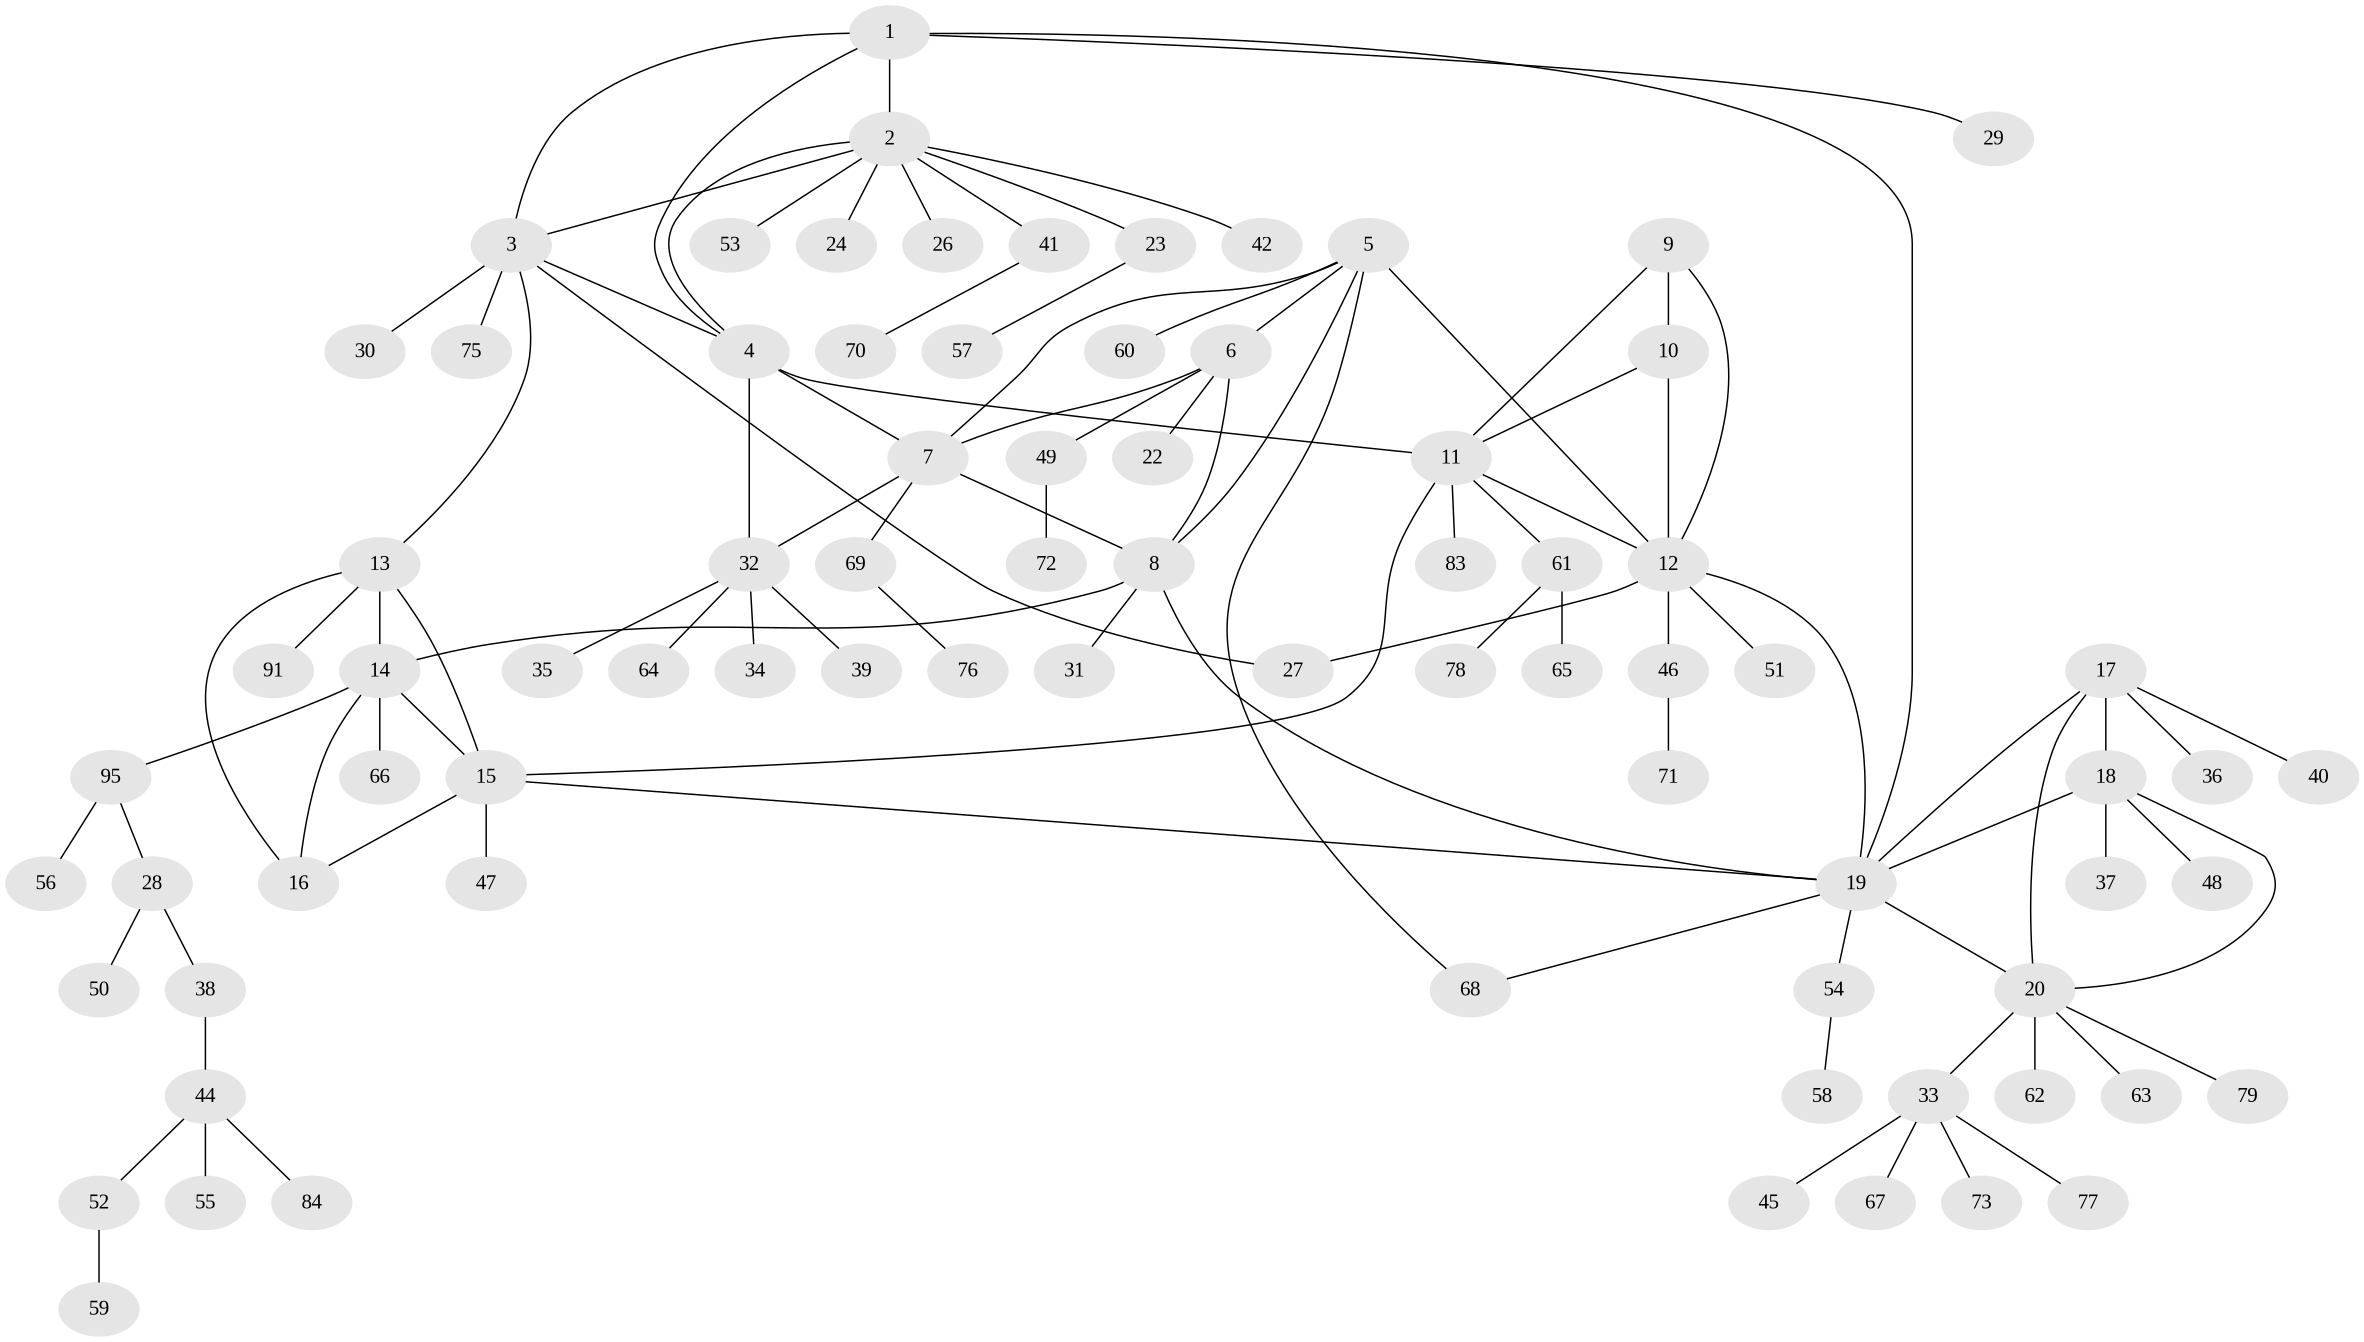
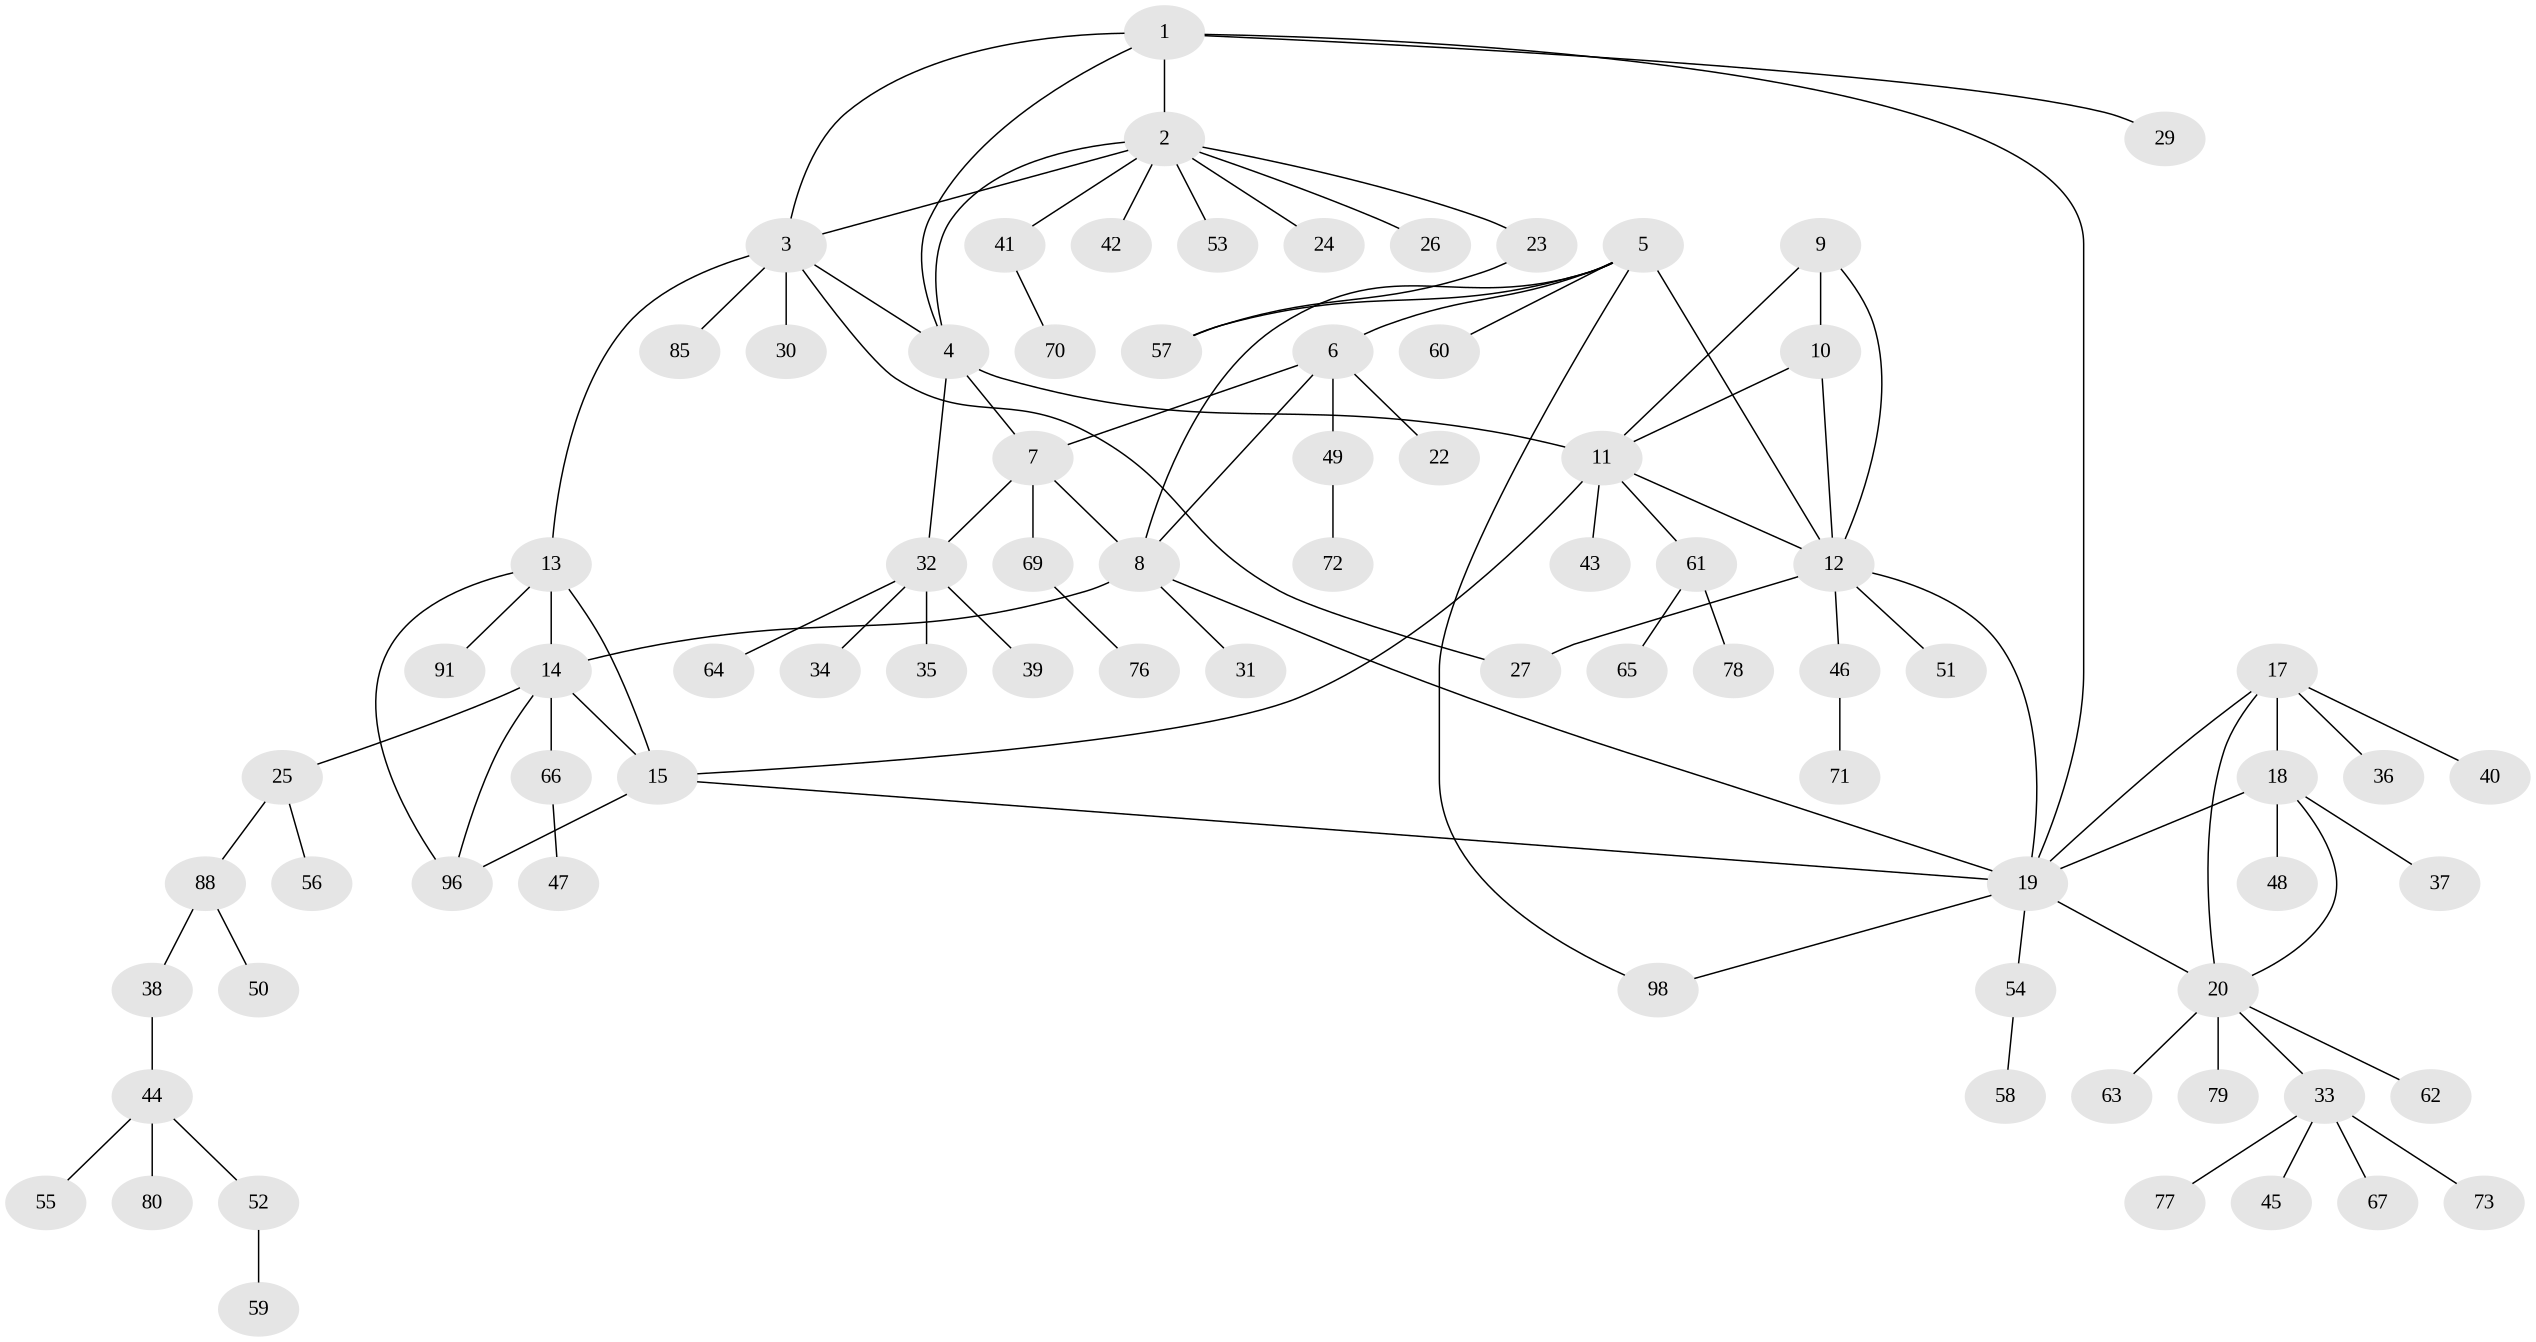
(1123, 304) -> (1425, 299)
(471, 352) -> (680, 352)
(1456, 565) -> (1590, 565)
(111, 777) -> (282, 777)
(486, 831) -> (554, 820)
(152, 884) -> (205, 884)
(299, 884) -> (452, 884)
(1470, 990) -> (1658, 990)
(312, 1203) -> (152, 1203)
